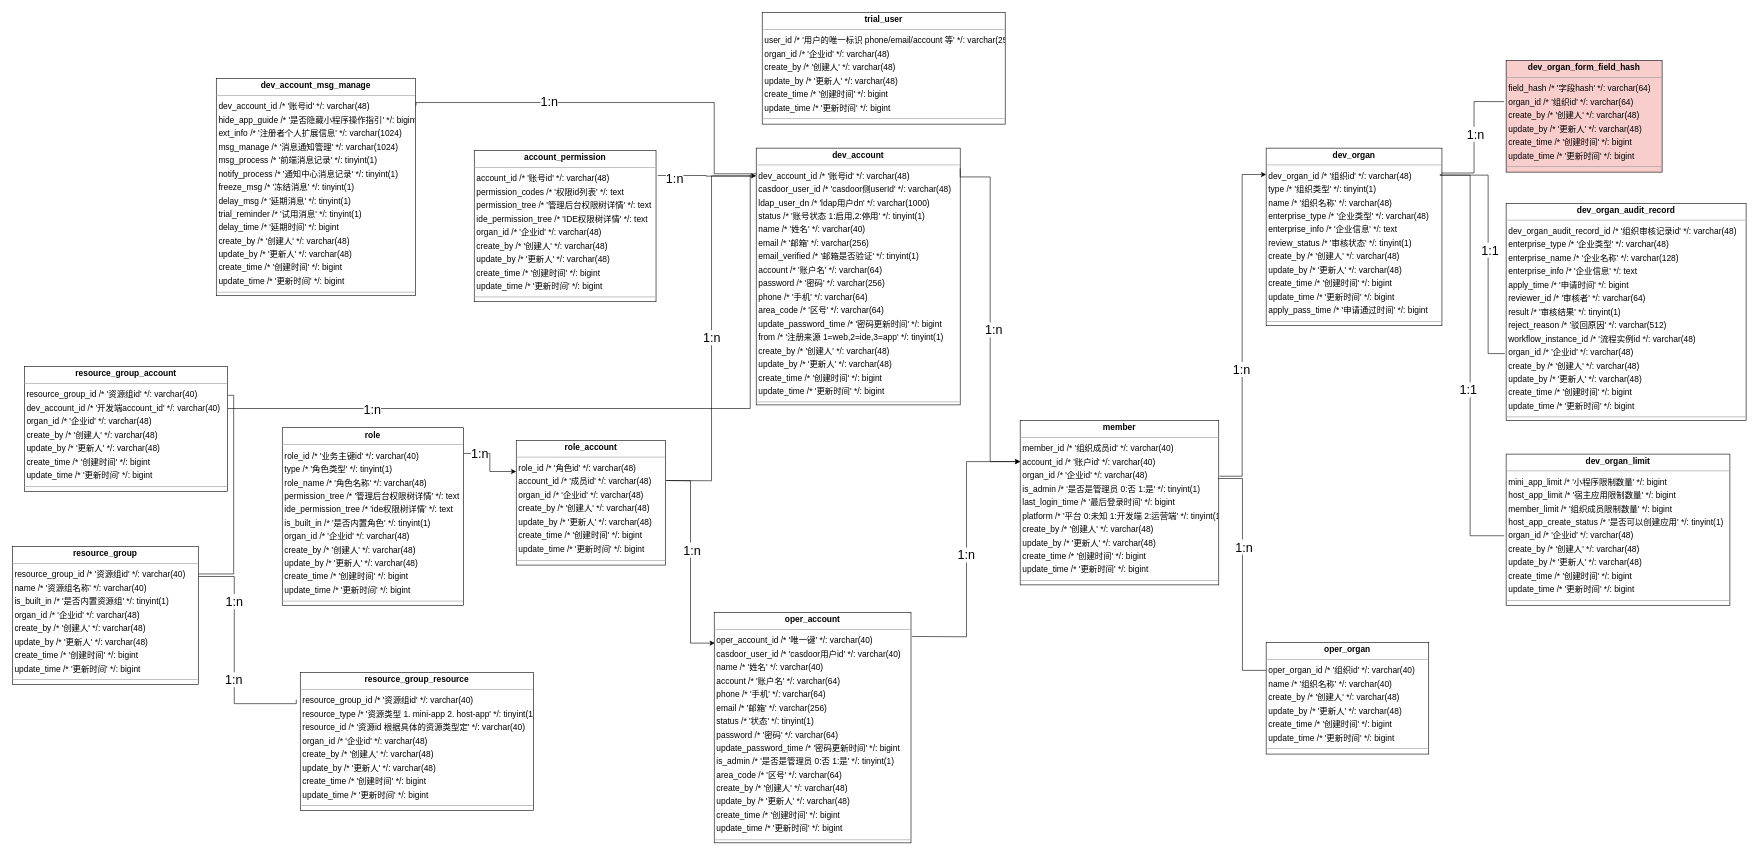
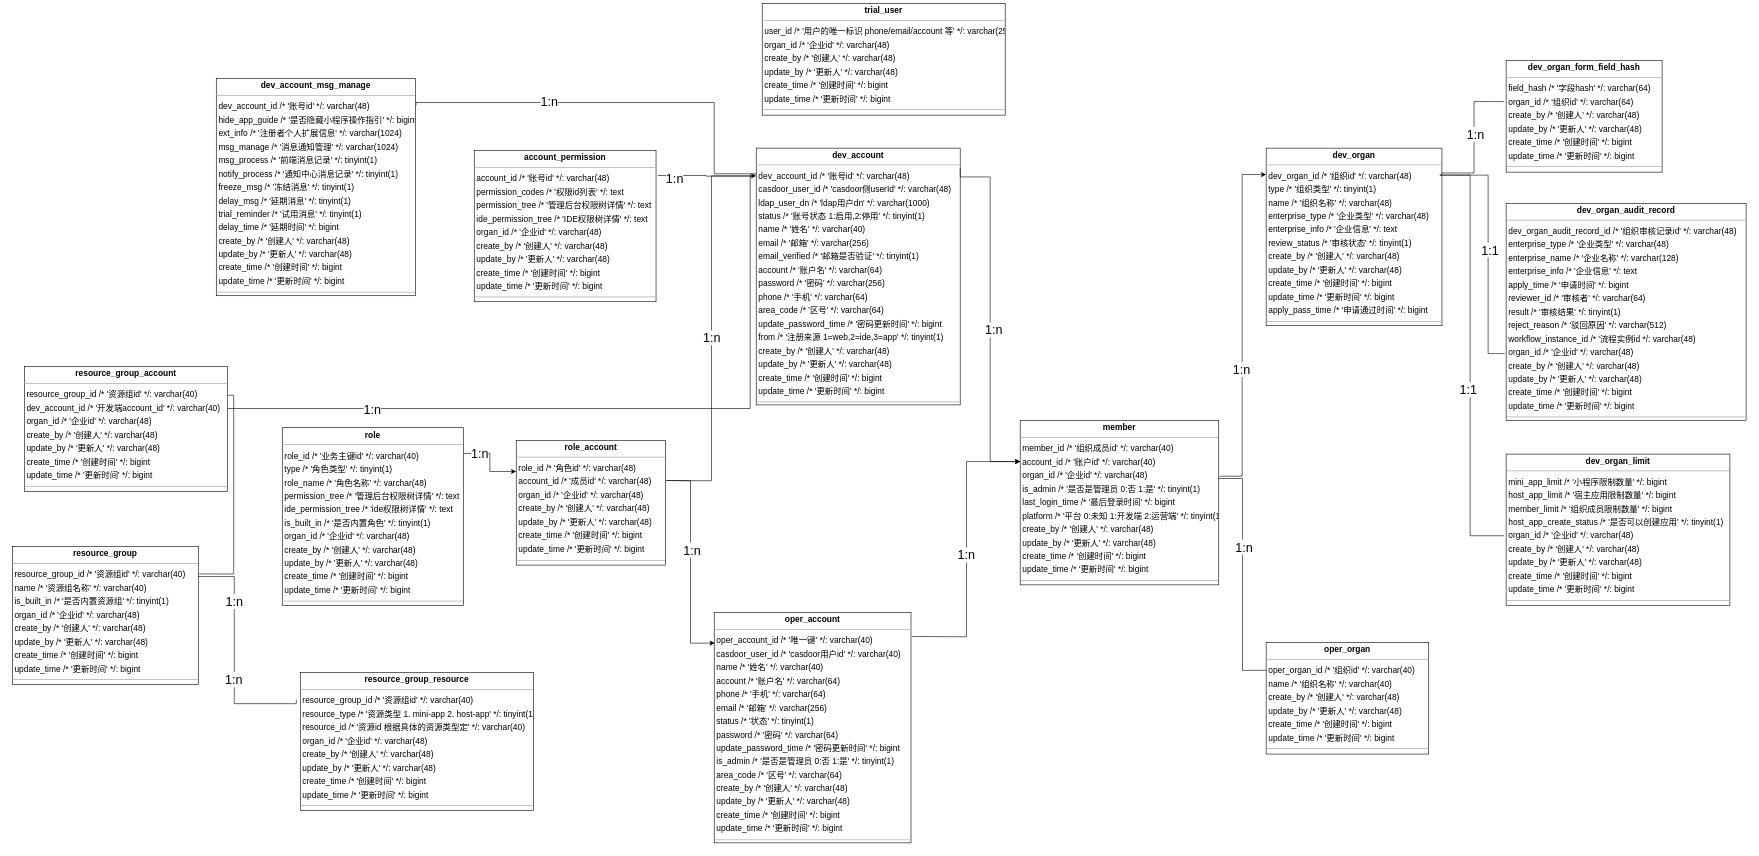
(884, 68) -> (884, 59)
(1584, 116) -> (1584, 116)
